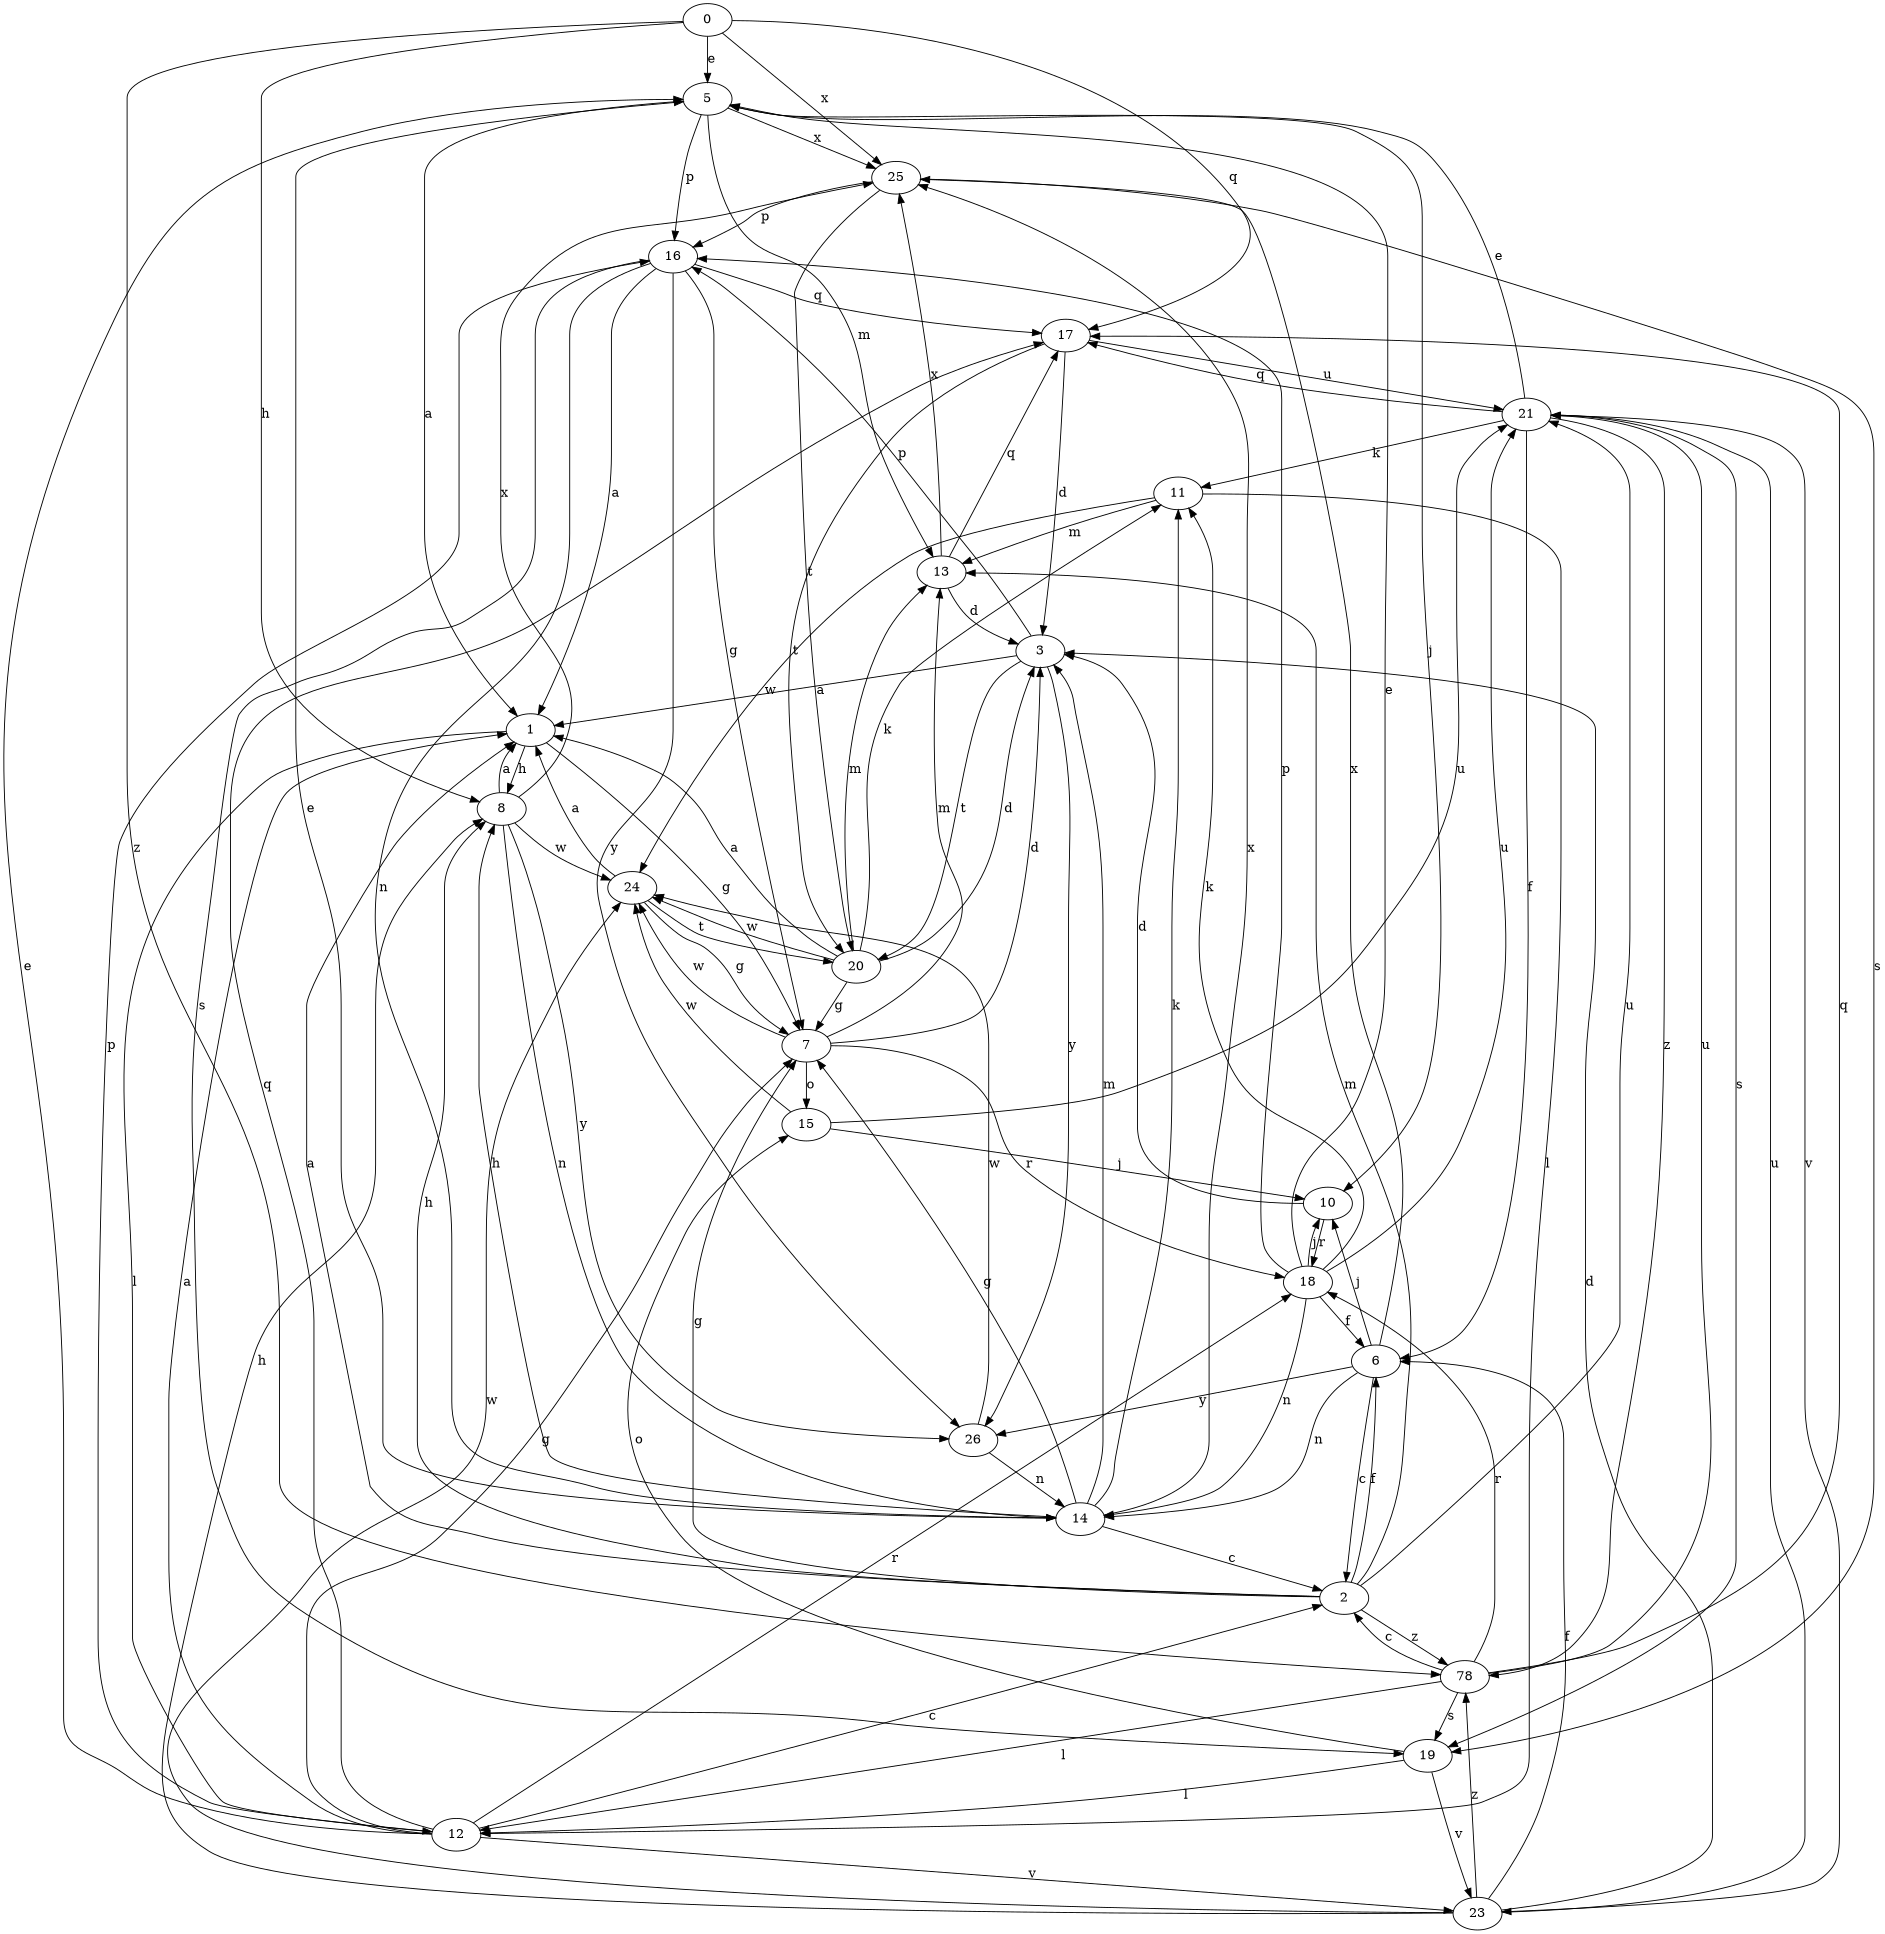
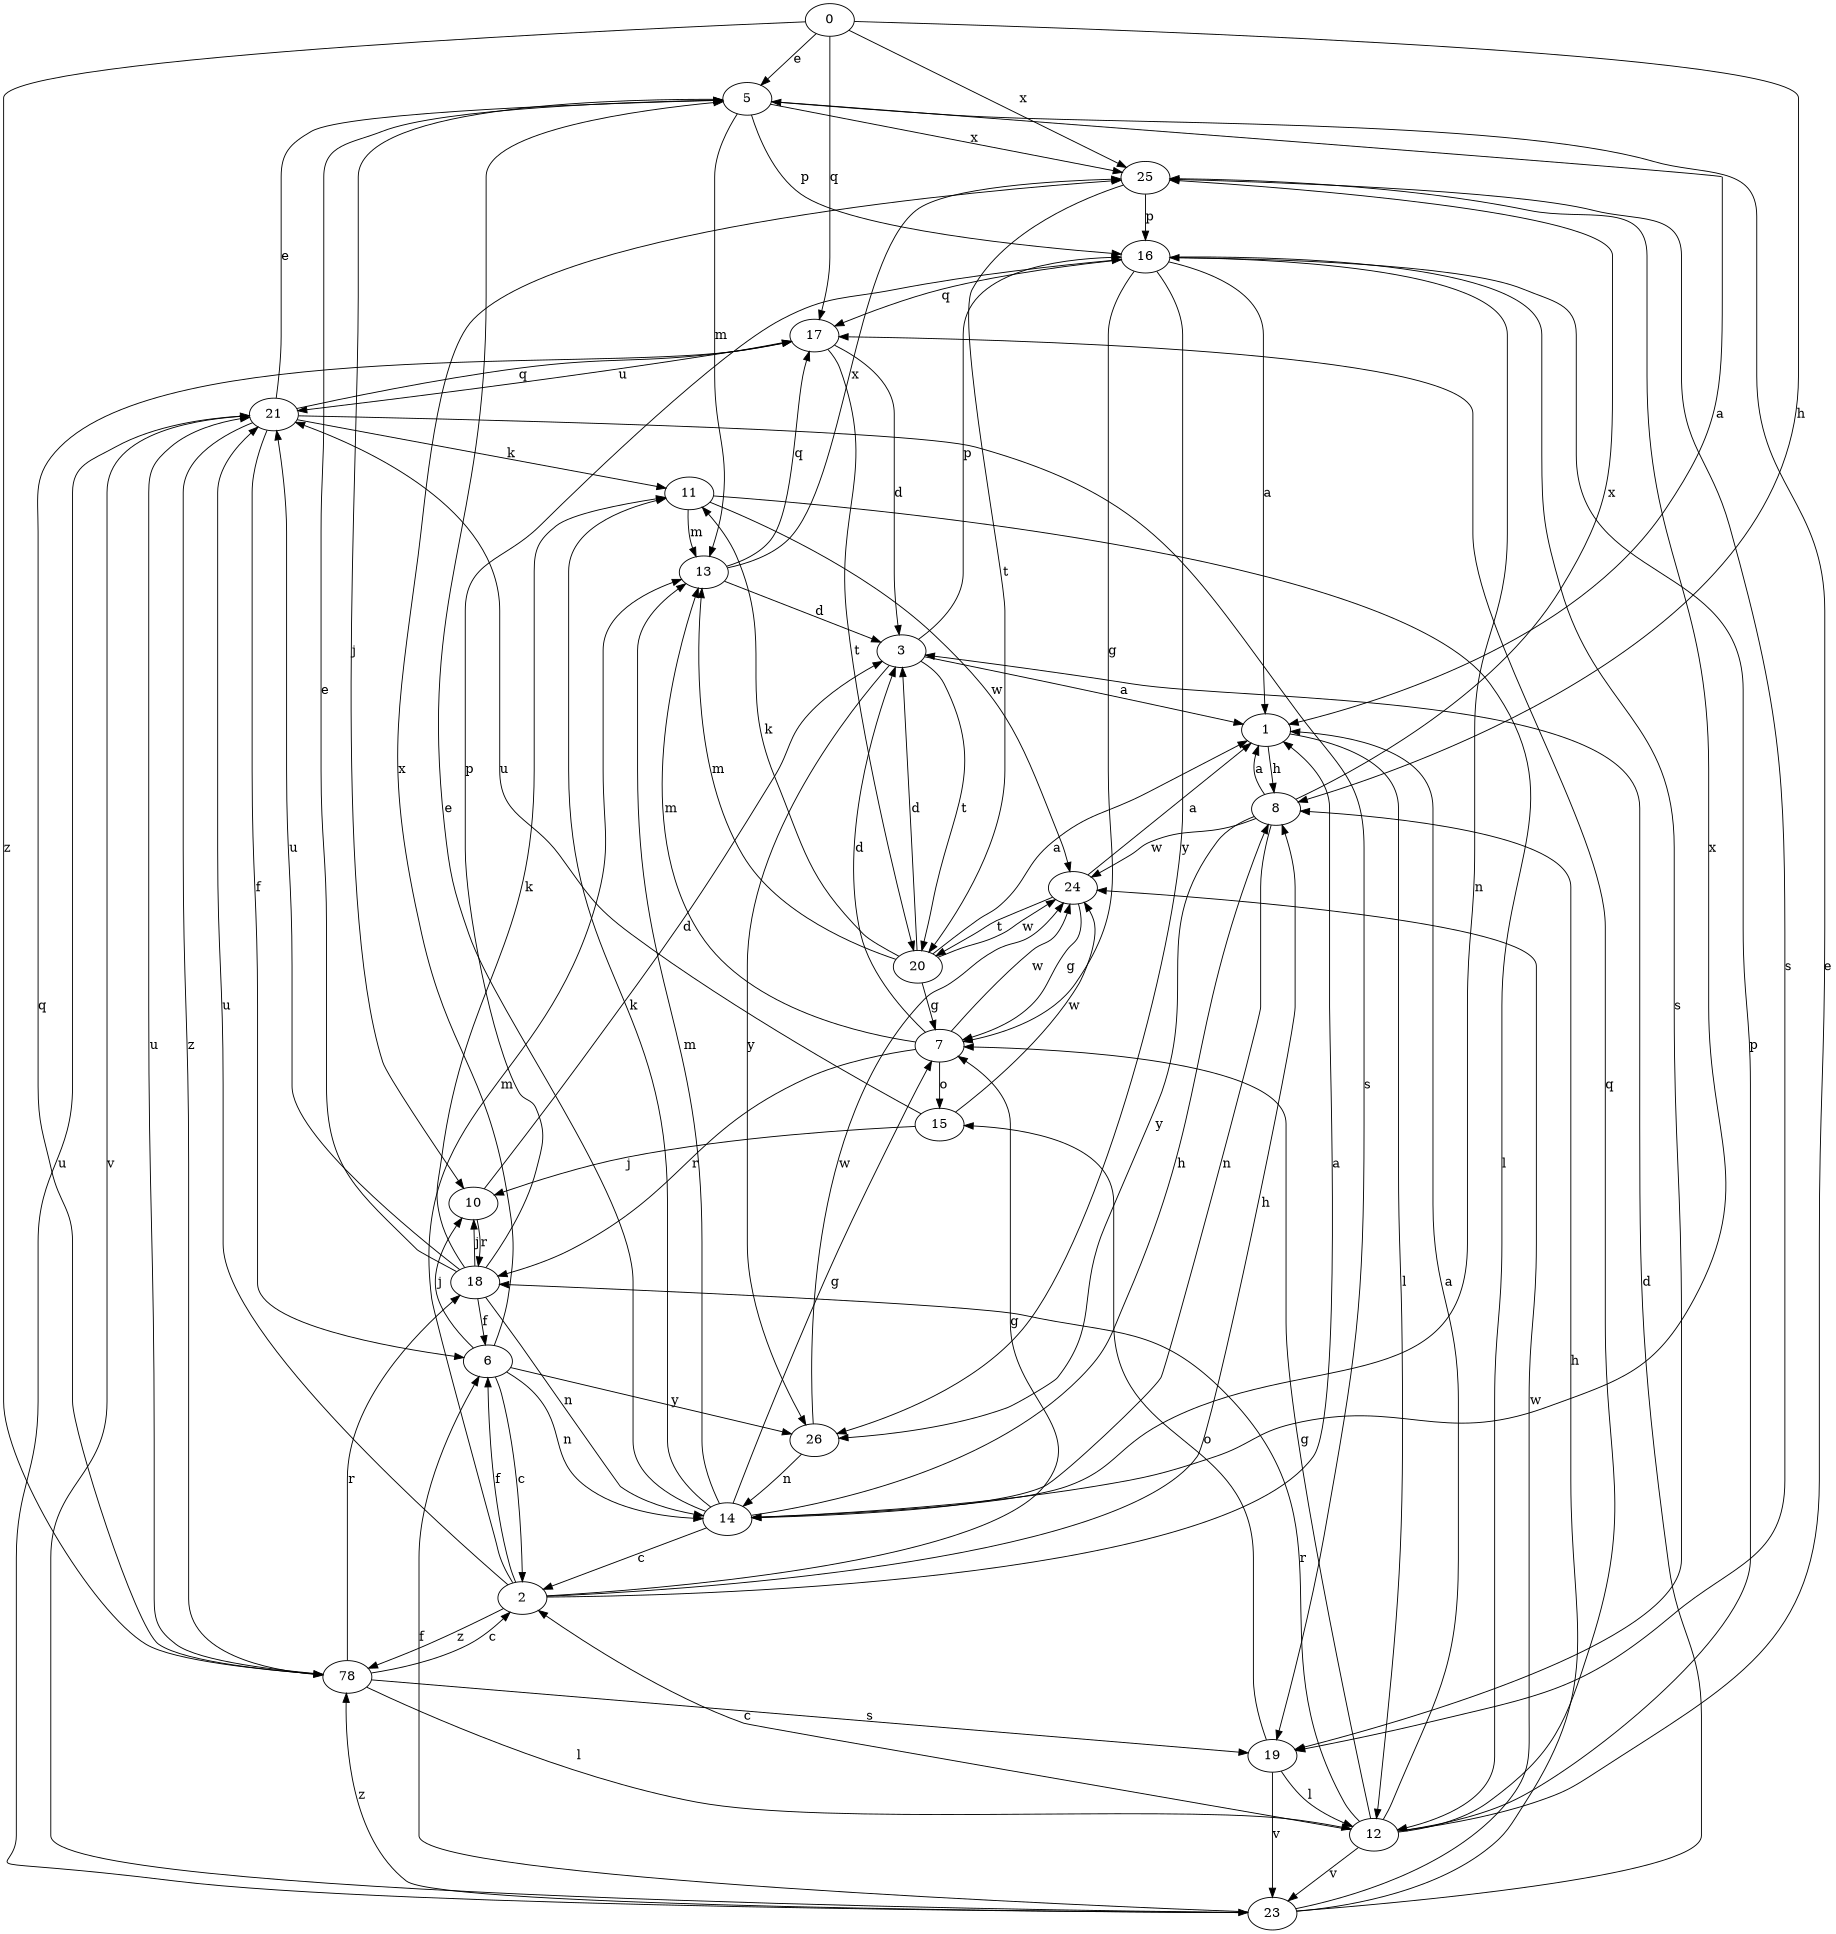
(688, 867) -> none
(1103, 1086) -> (678, 1039)
